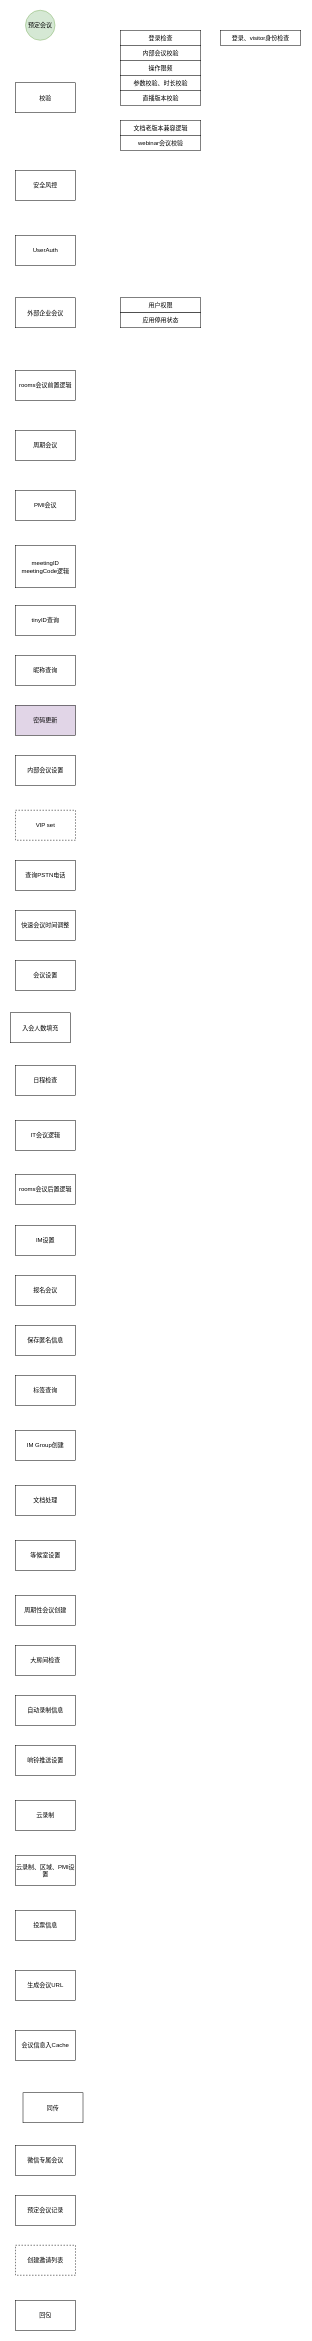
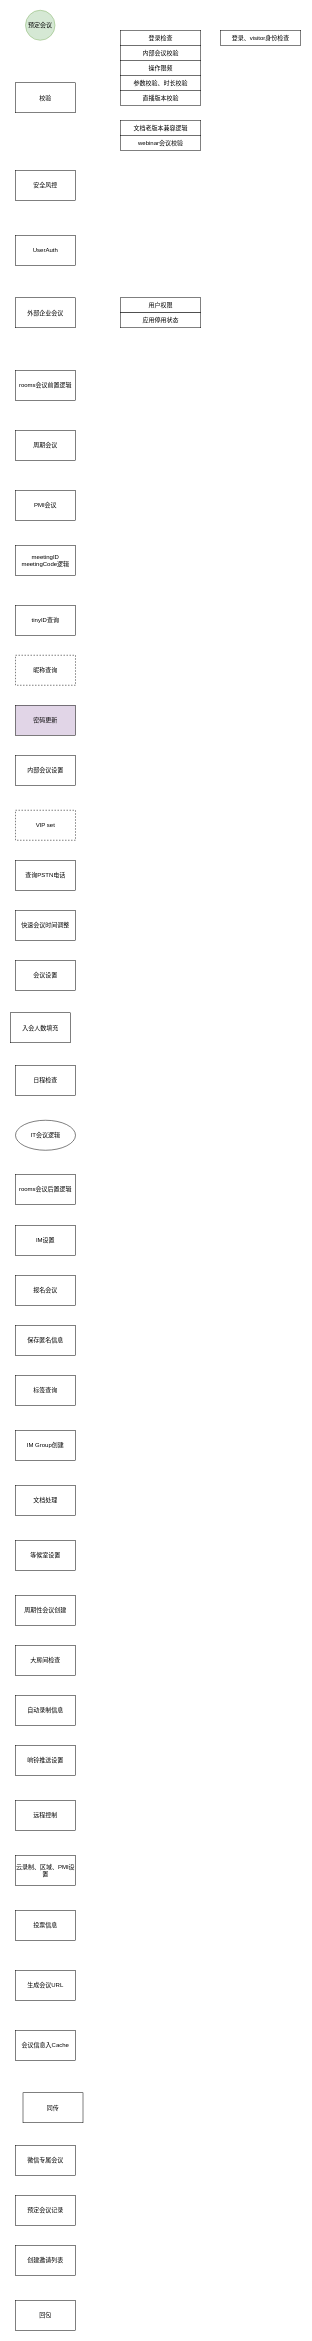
(45, 567) -> (45, 560)
(45, 670) -> (45, 670)
(45, 1135) -> (45, 1135)
(45, 1815) -> (45, 1815)
(45, 2260) -> (45, 2260)
